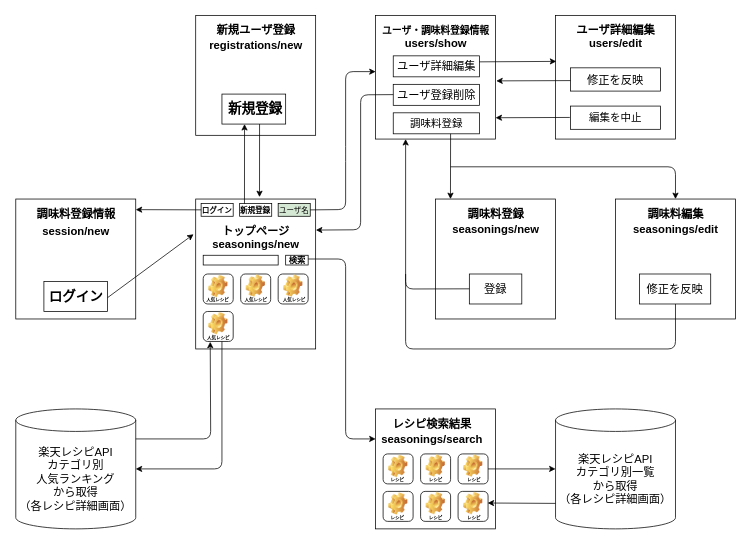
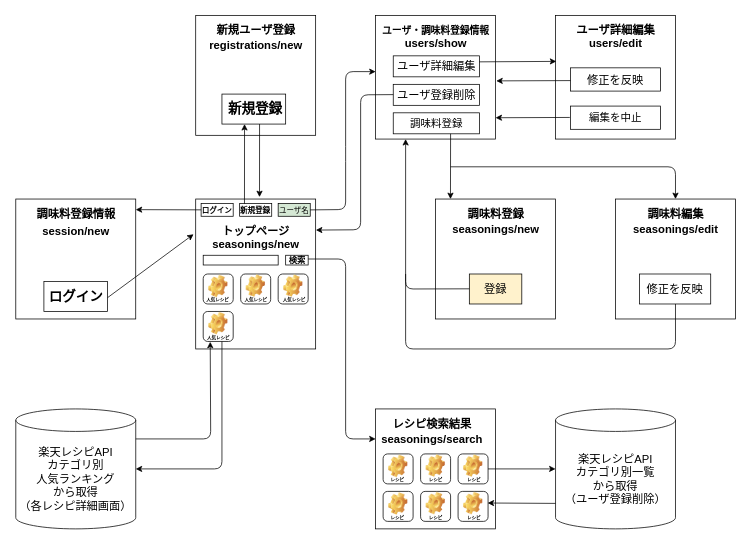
(495, 289) -> (495, 289)
(615, 479) -> (615, 479)
